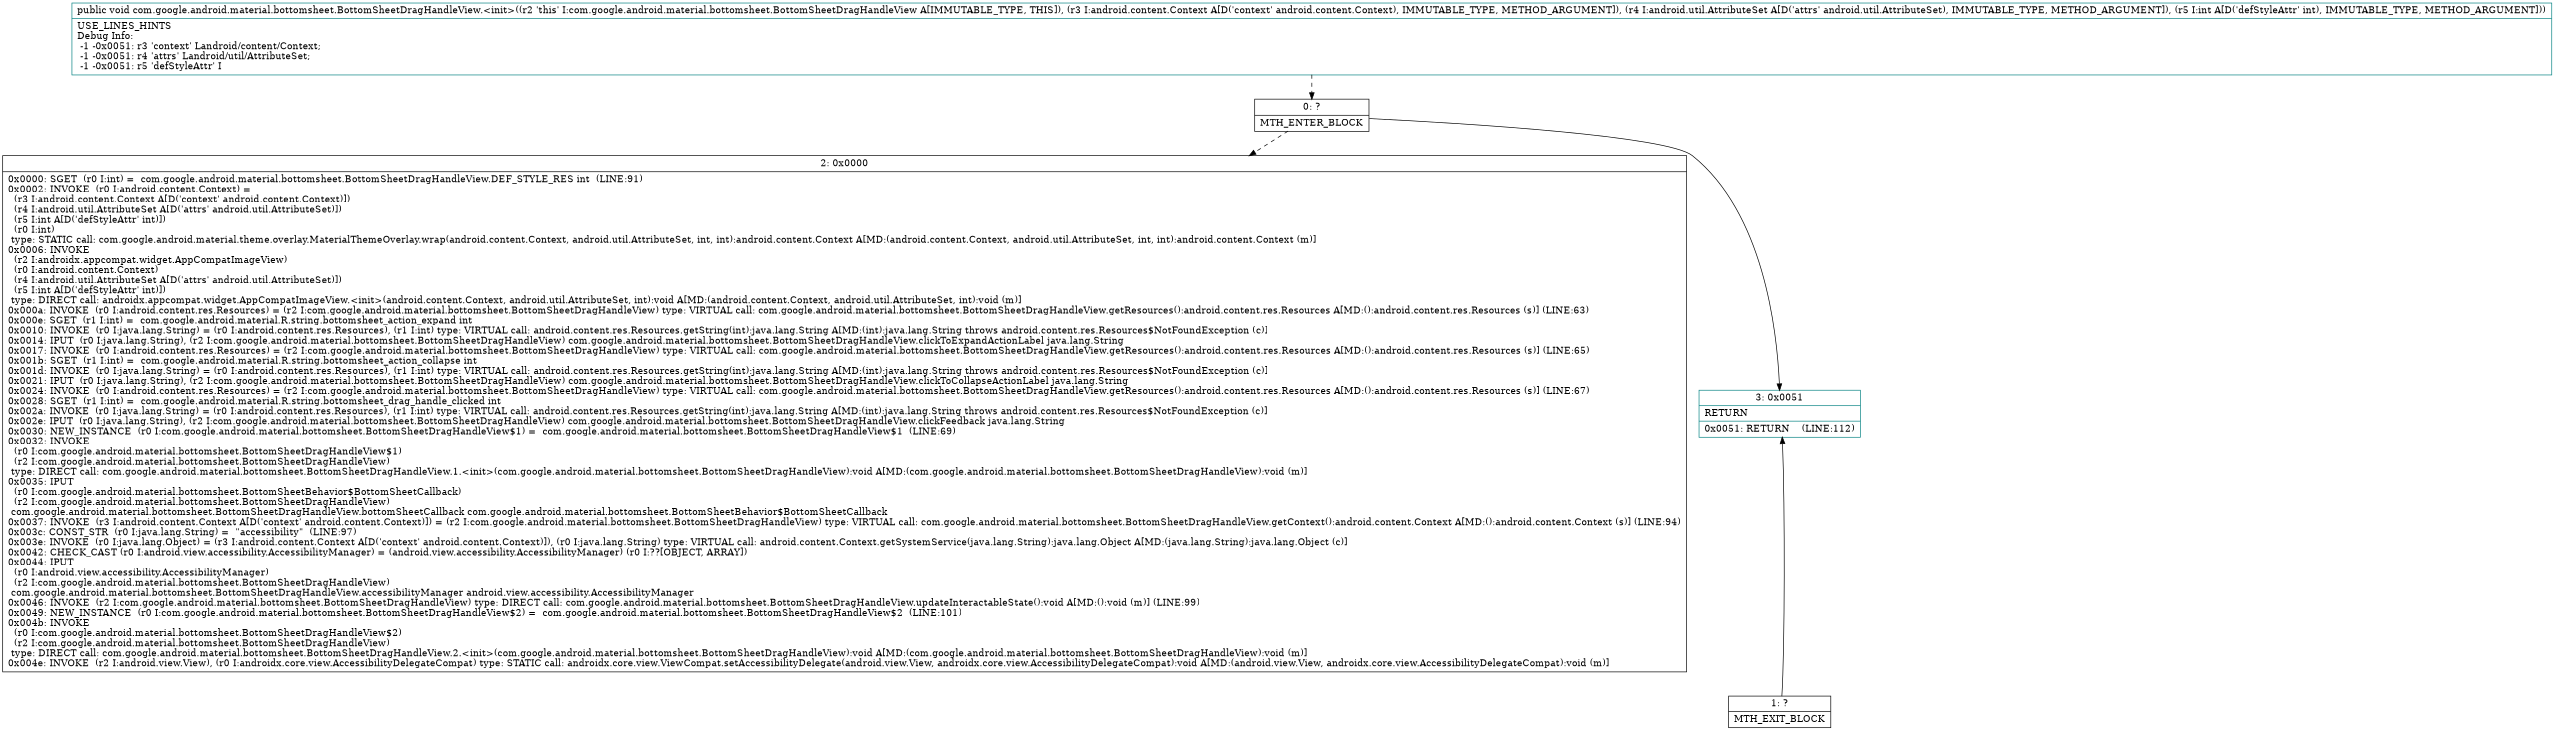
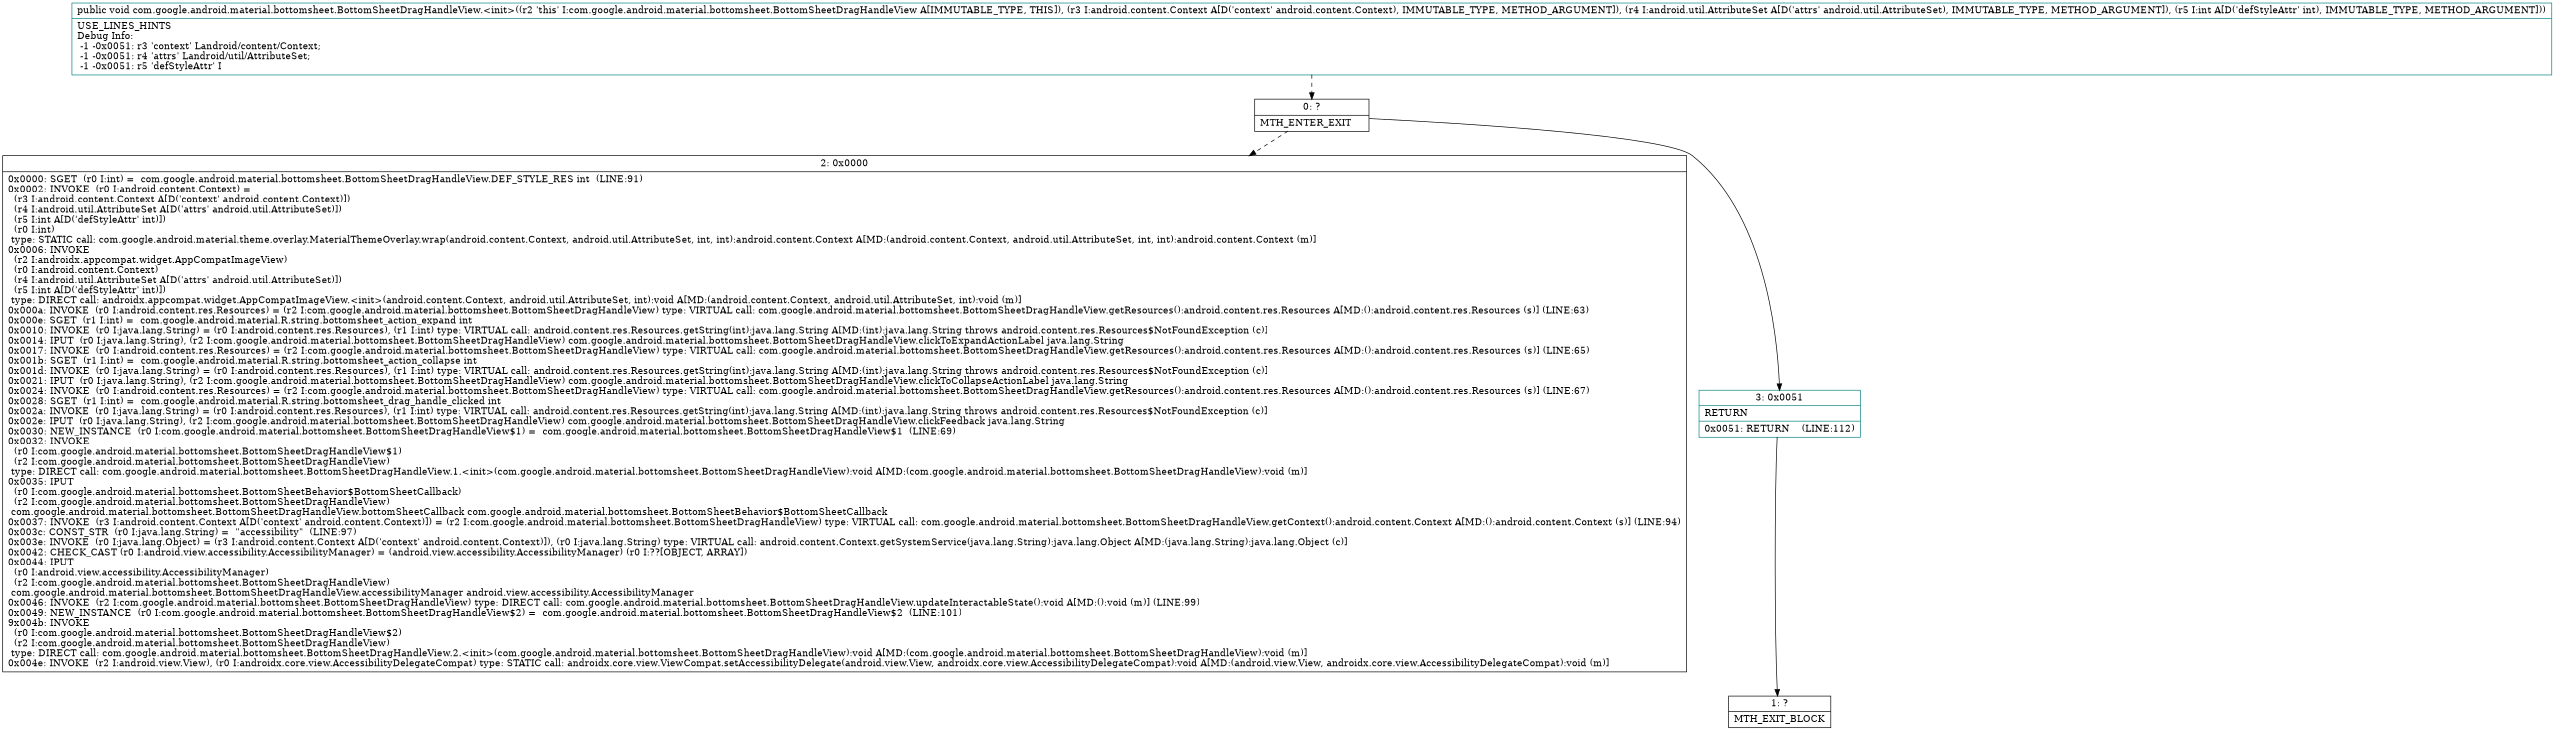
(1312, 123) -> (1306, 123)
(1784, 570) -> (1775, 563)
(52, 623) -> (52, 623)
